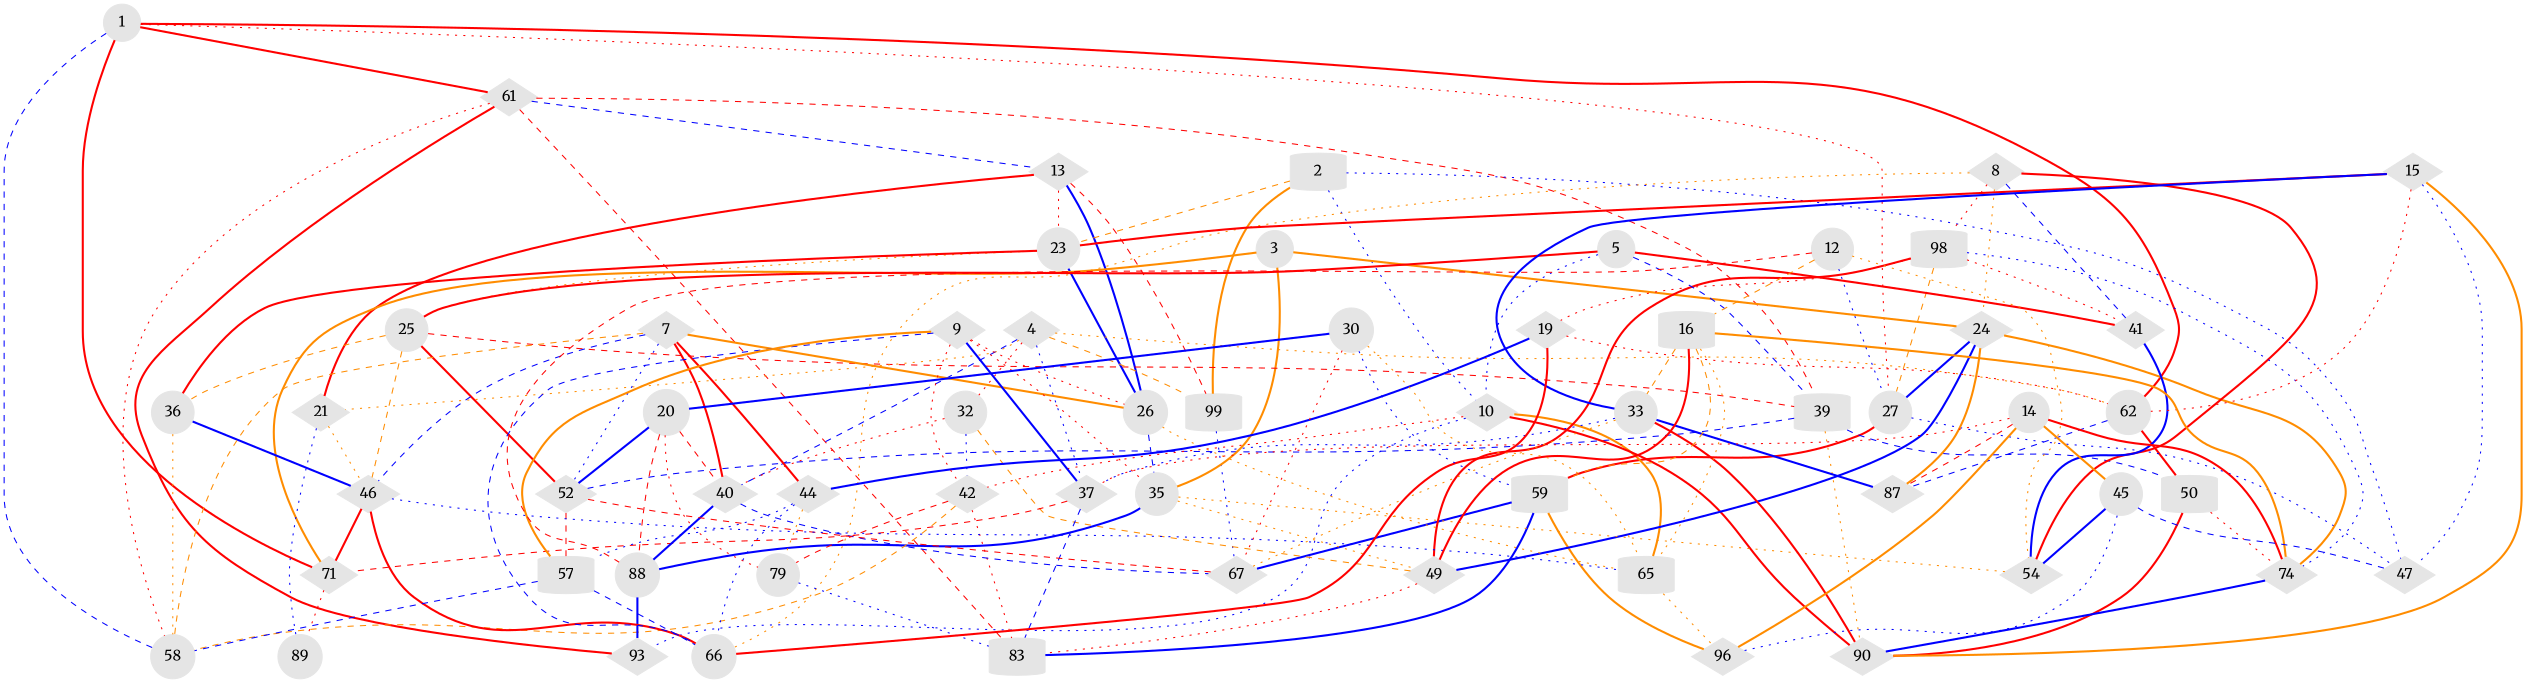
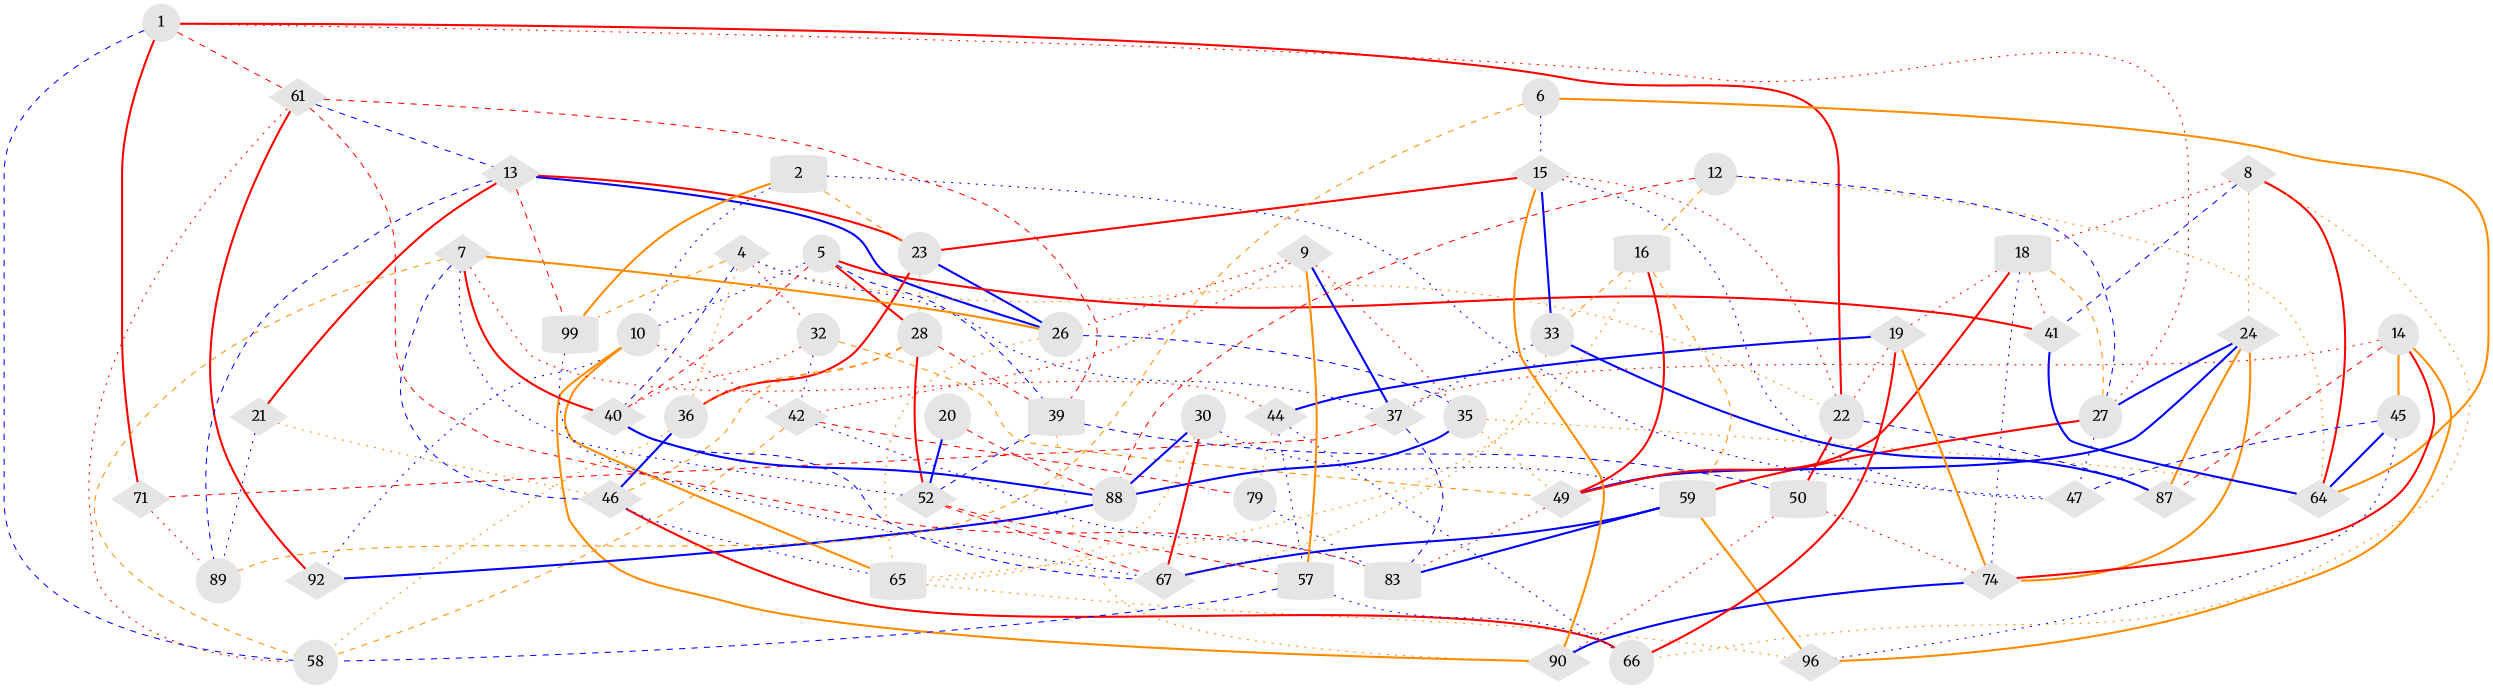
(314, 60) -> (230, 60)
none -> (1541, 97)
(1059, 209) -> (805, 210)
(1275, 249) -> none
(1939, 249) -> (2023, 254)
none -> (269, 313)
(407, 330) -> (920, 335)
(1860, 331) -> (2051, 228)
(2032, 365) -> (1950, 474)
(977, 375) -> (1150, 466)
(684, 383) -> (715, 333)
(555, 387) -> none
(739, 411) -> (842, 389)
(1487, 412) -> (638, 335)
(2128, 412) -> (1842, 417)
(698, 456) -> (722, 341)
(1290, 461) -> (1184, 502)
(1711, 502) -> (874, 626)
(679, 508) -> none
(1771, 517) -> none
(349, 535) -> none
(992, 574) -> (1084, 521)
(2031, 575) -> (2319, 499)
(645, 617) -> (1475, 618)
(2062, 627) -> (1673, 584)
(637, 657) -> (317, 581)
